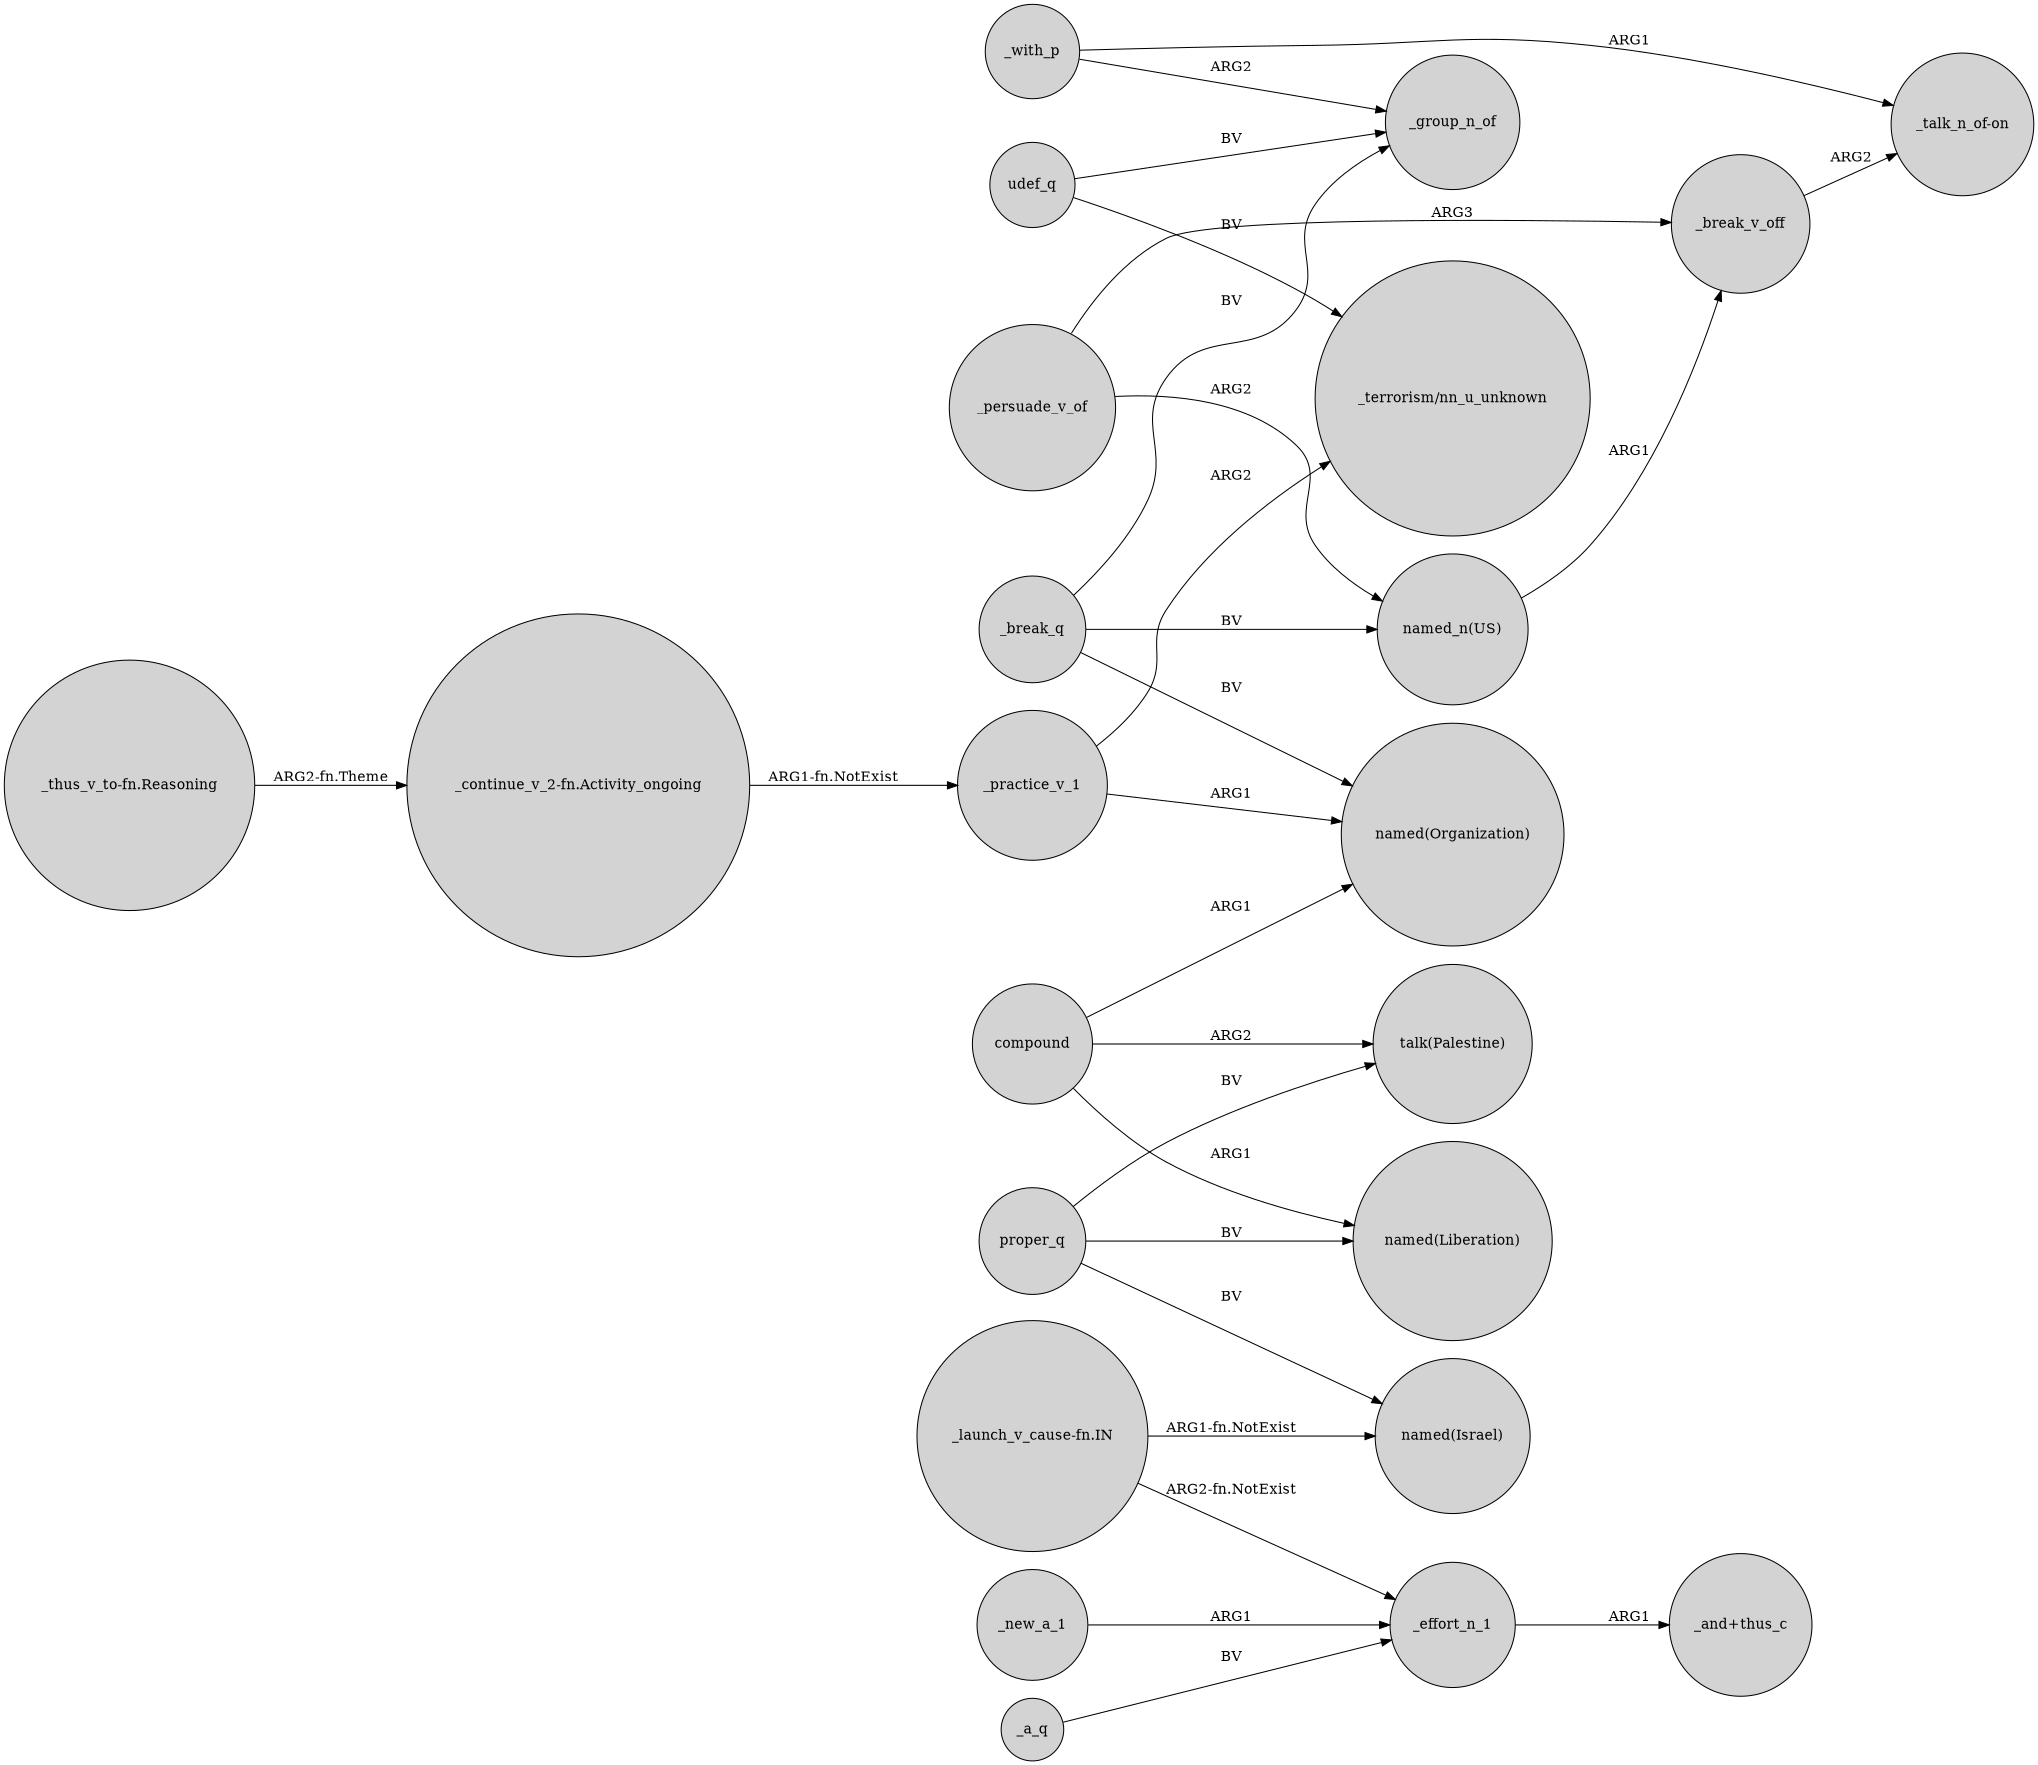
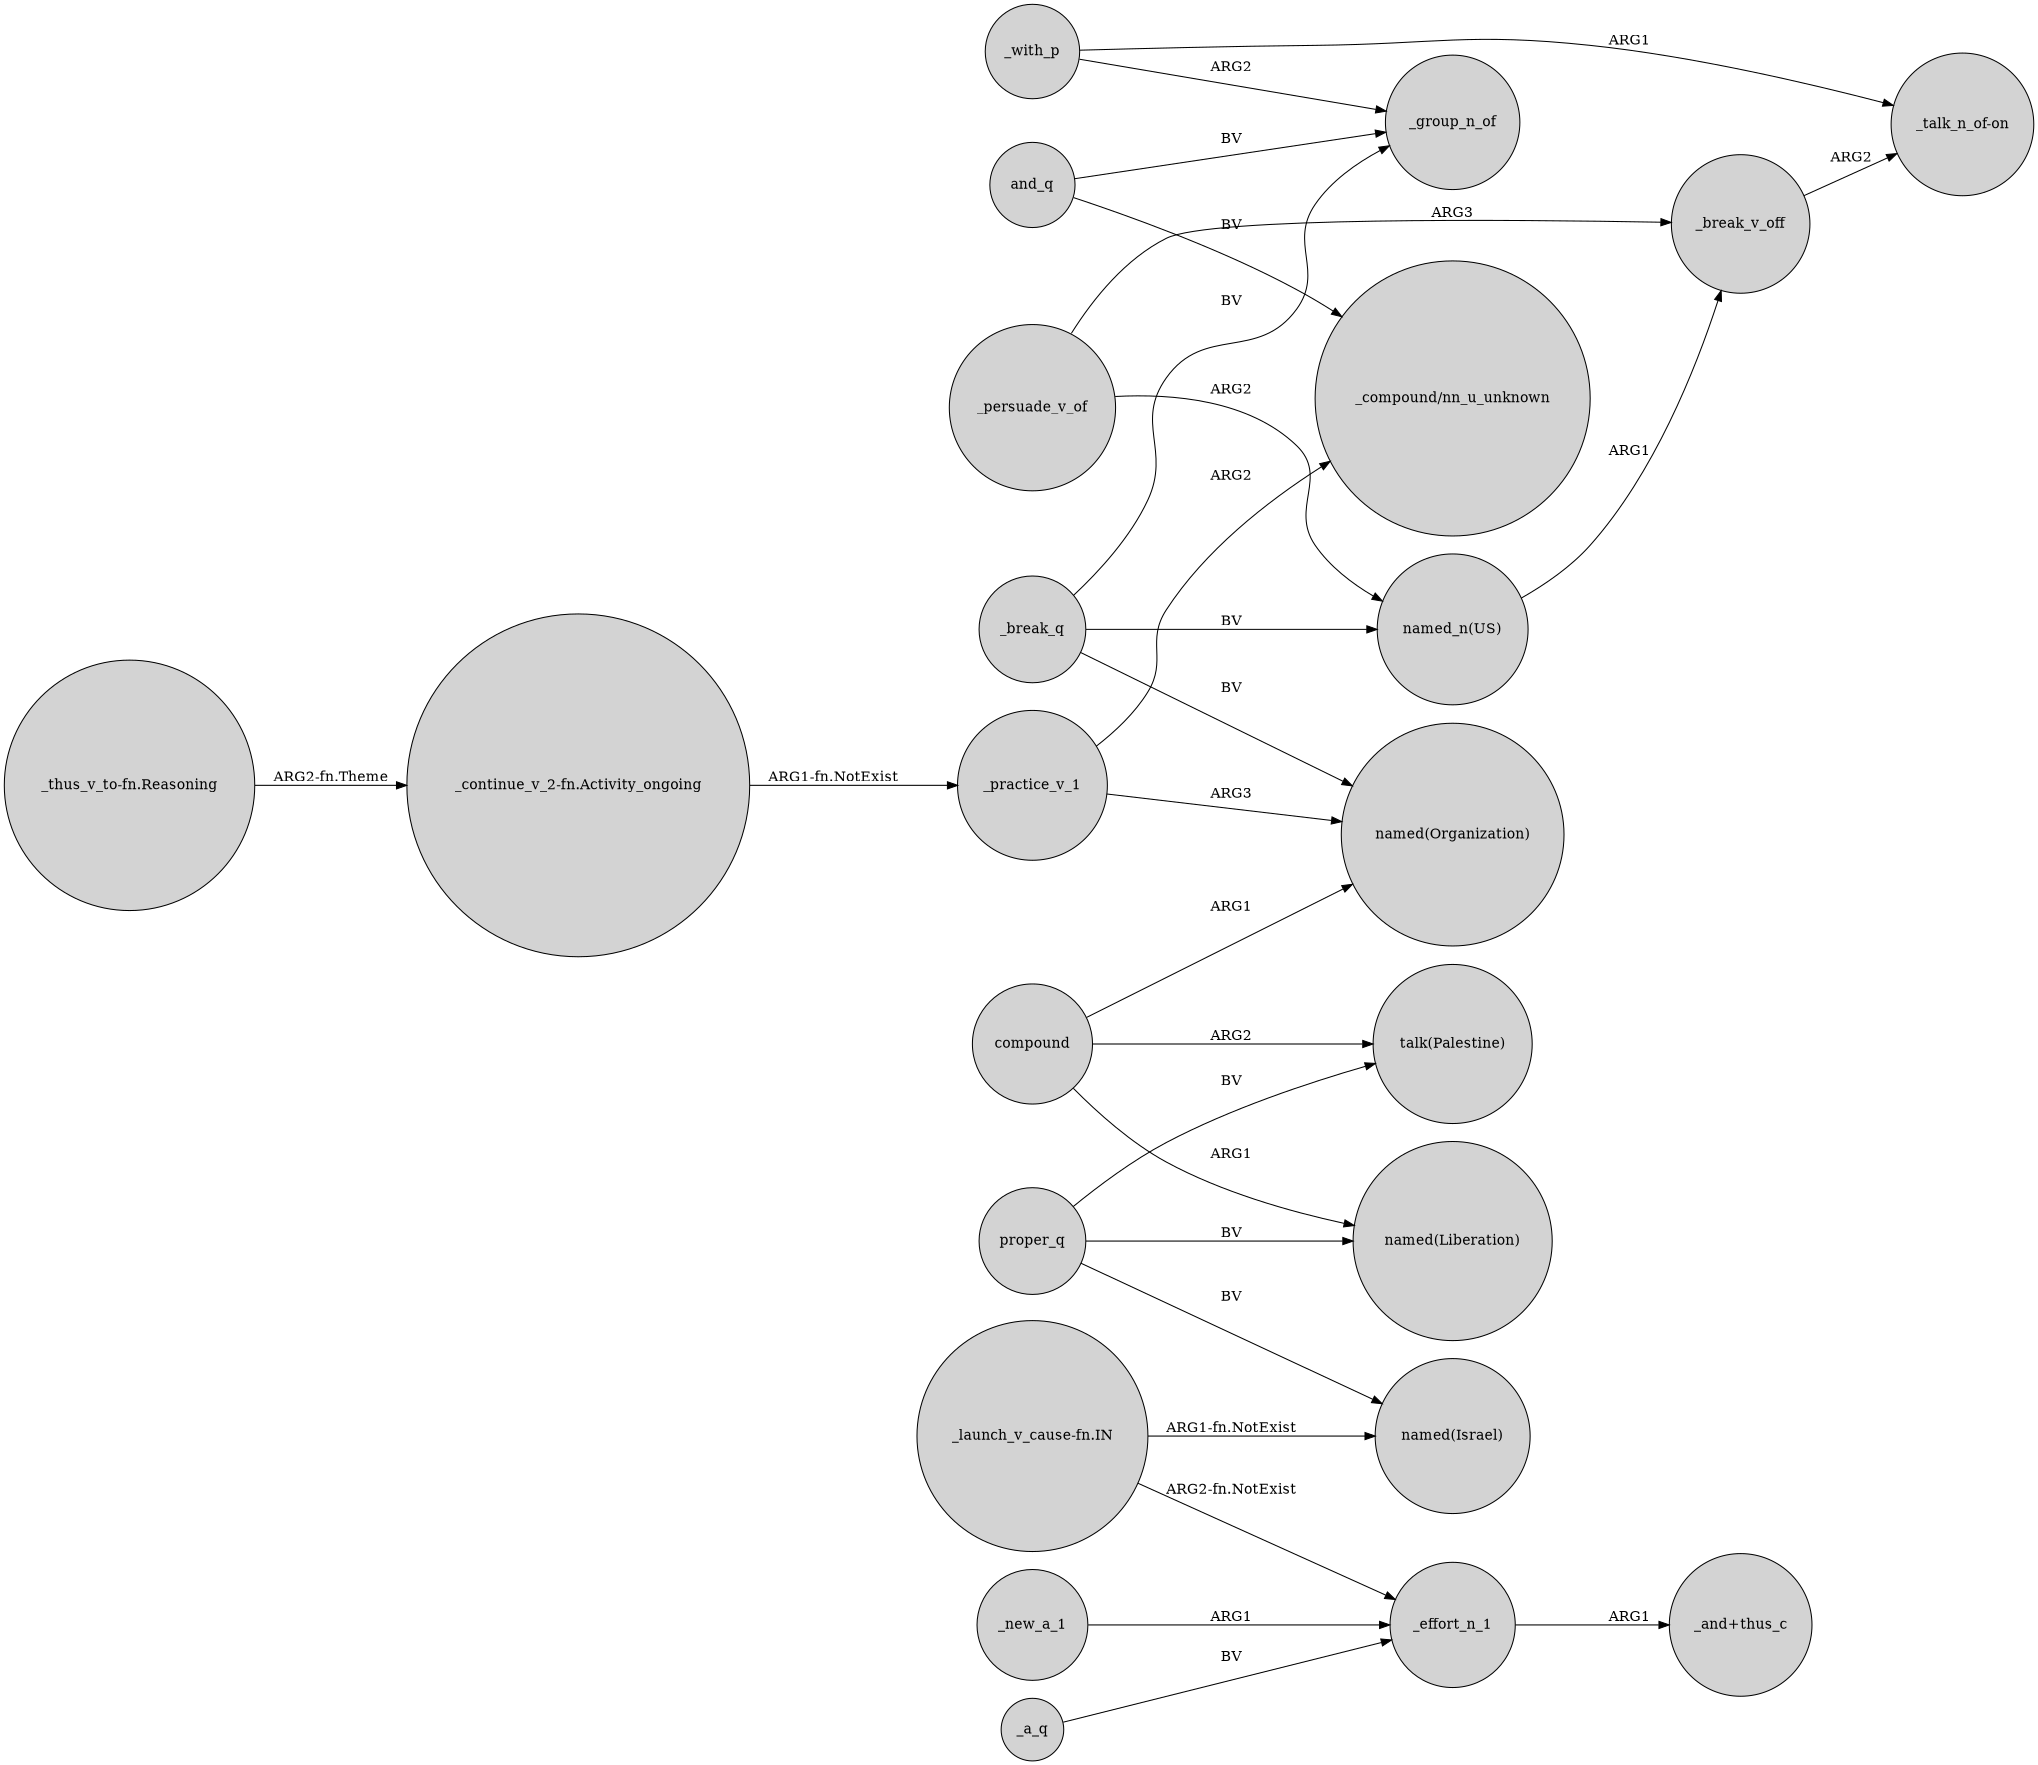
(1032, 185) -> (1032, 185)
(1453, 398) -> (1453, 398)
(1231, 794) -> (1231, 794)
